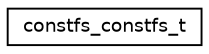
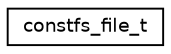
(105, 27) -> (85, 27)
